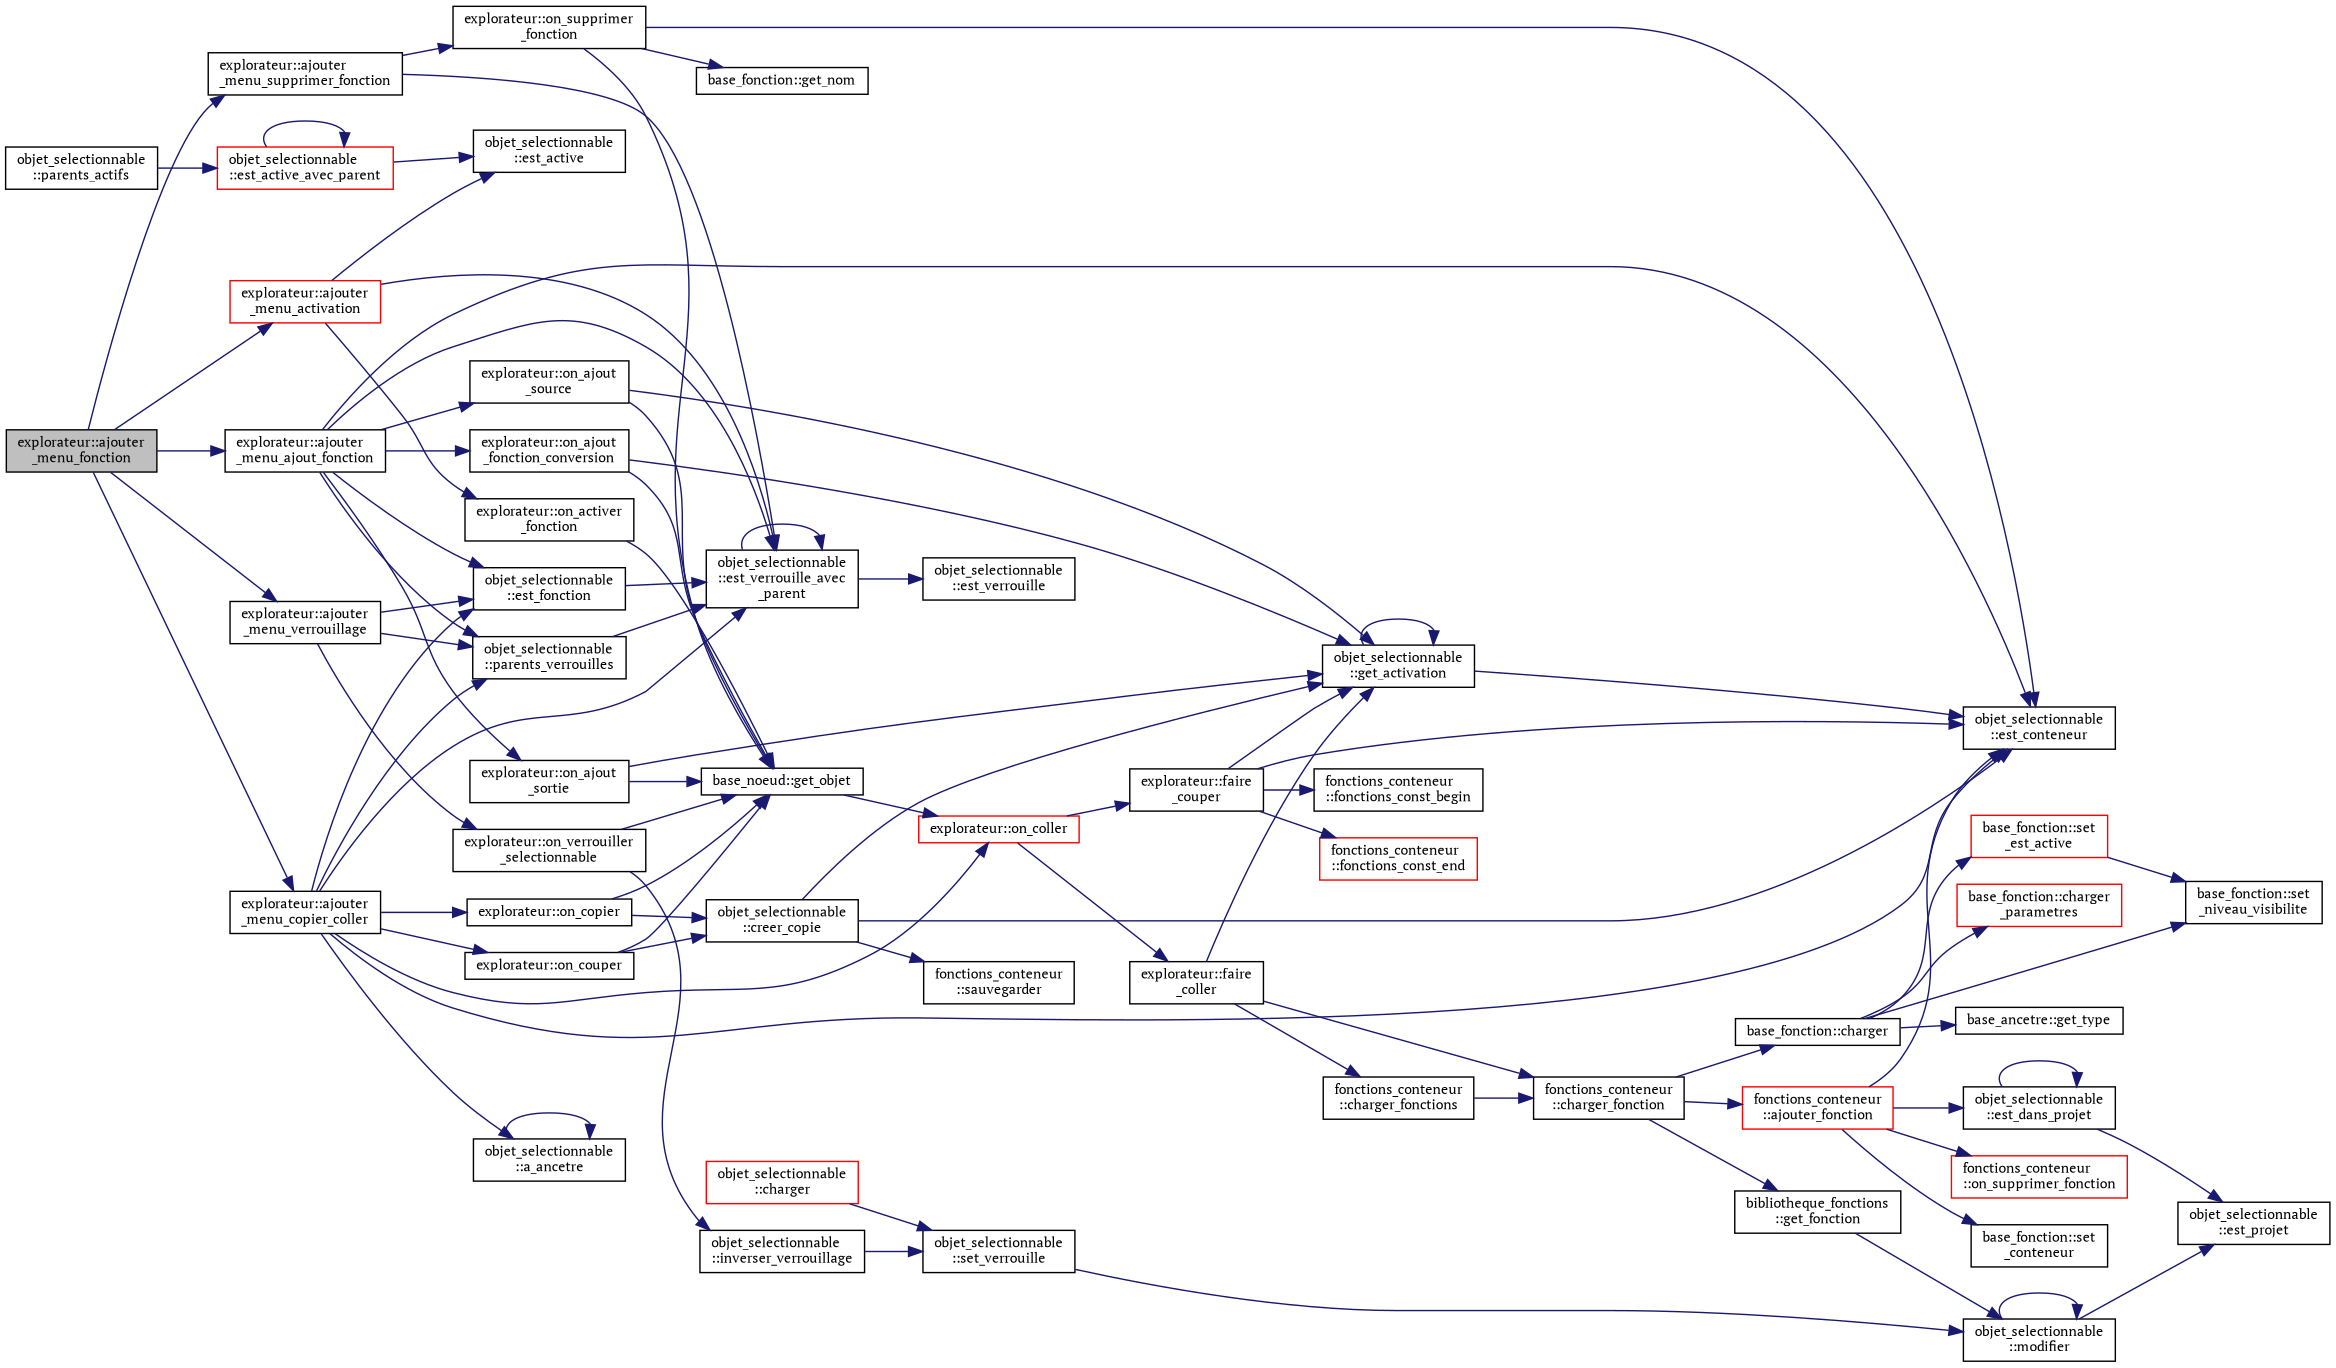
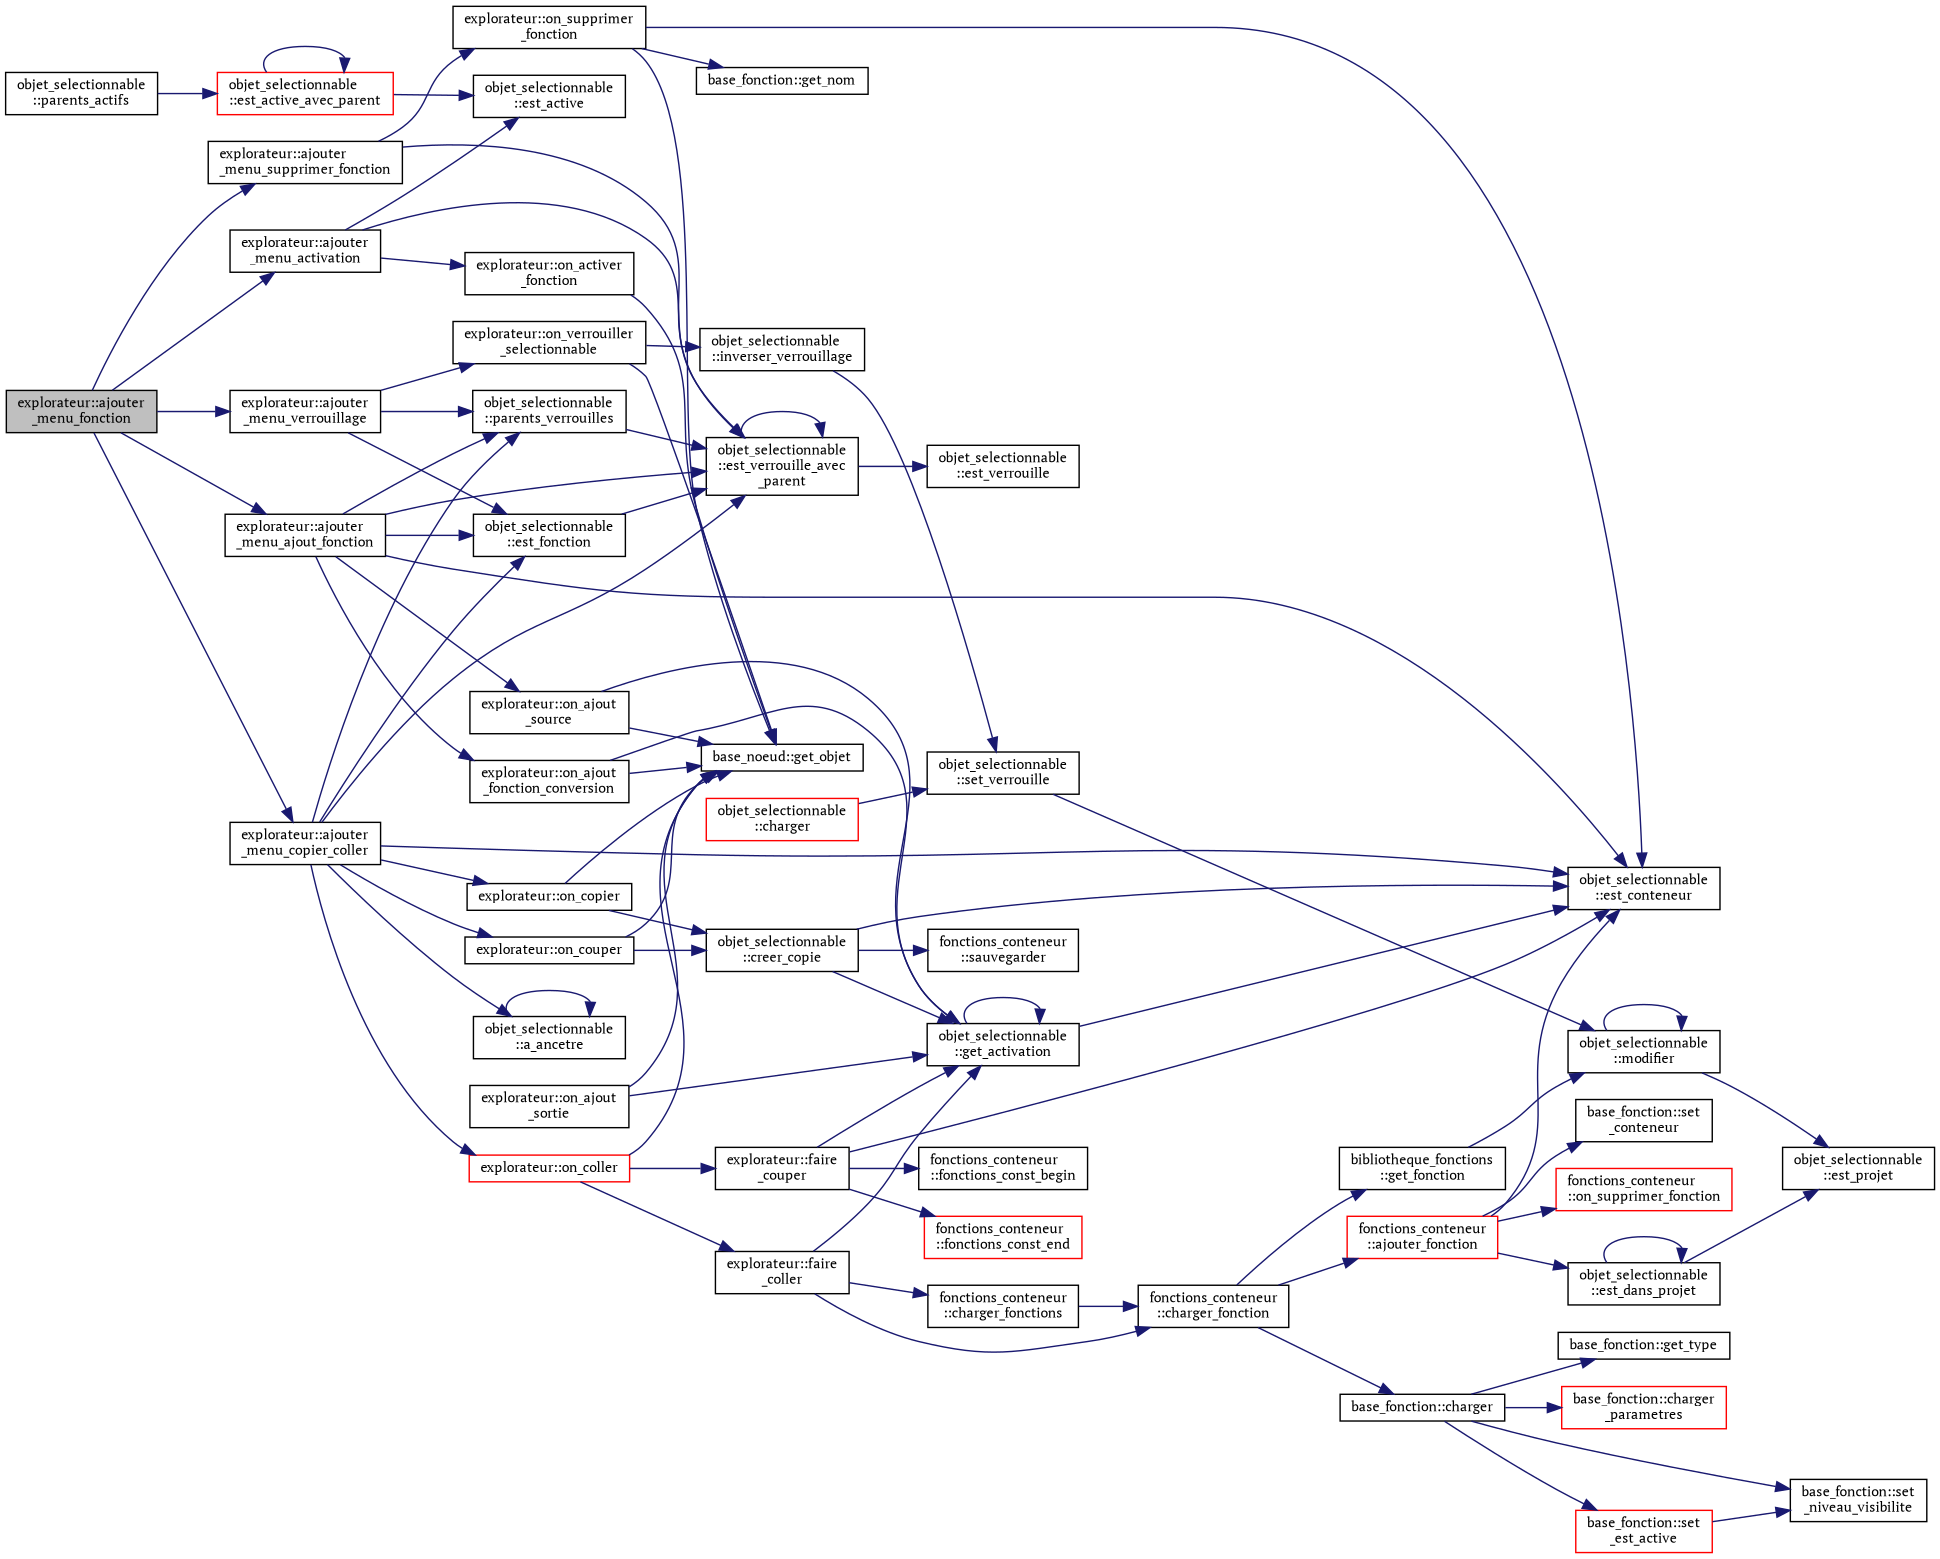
(305, 302) -> (305, 251)
(419, 621) -> none
(884, 804) -> (682, 1020)
(2039, 1021) -> (1644, 1346)
